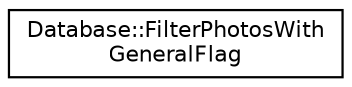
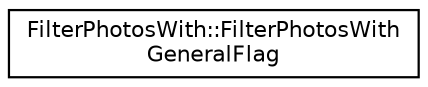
(176, 44) -> (214, 44)
